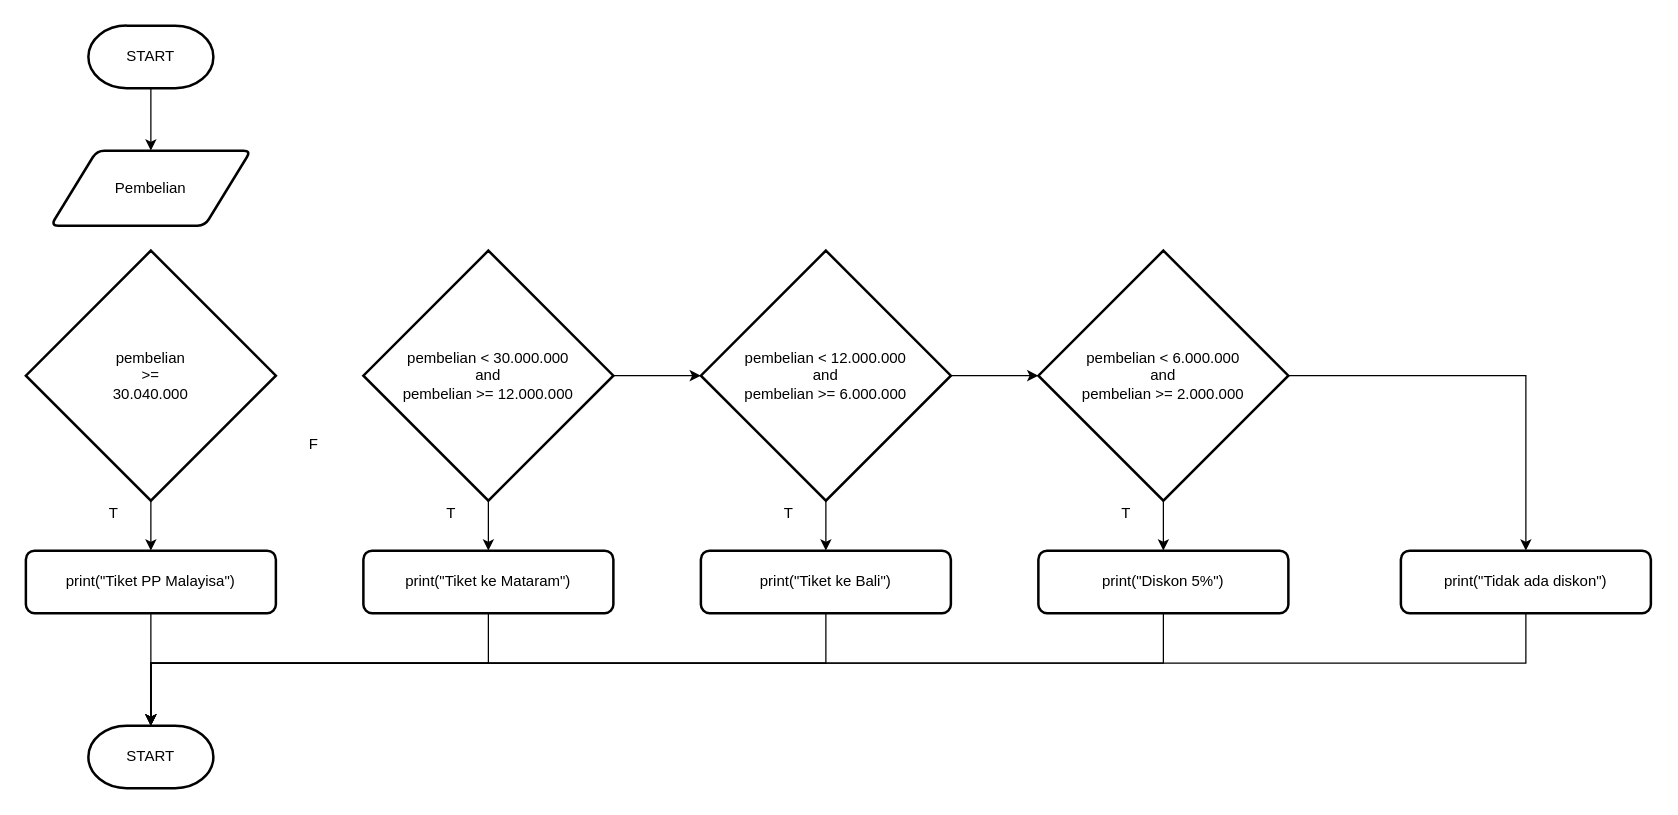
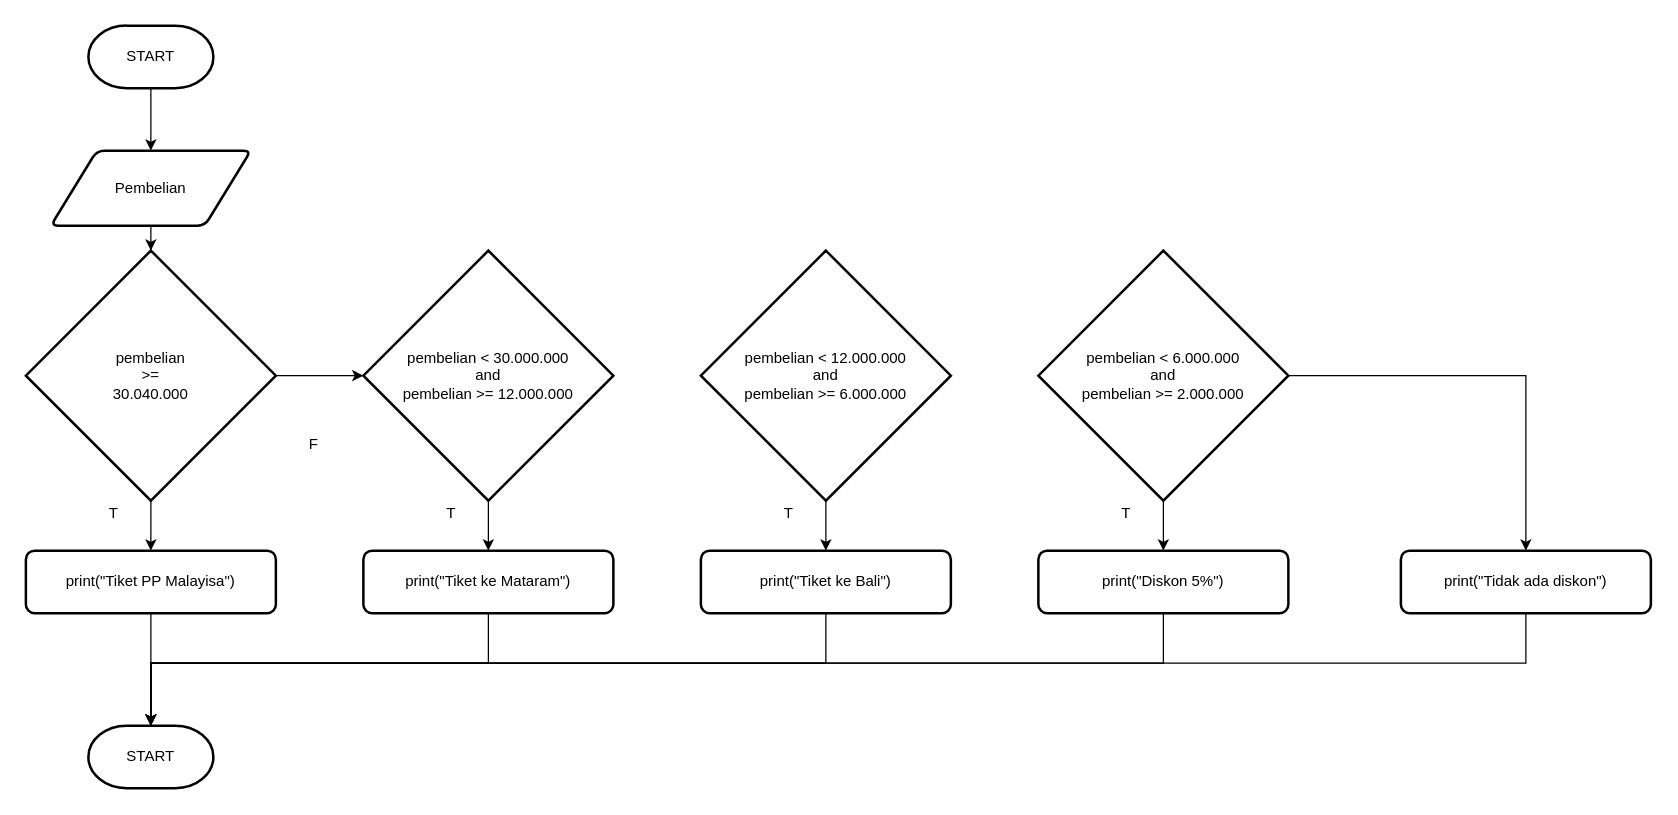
none -> (151, 243)
none -> (315, 376)
(652, 376) -> none
(990, 376) -> none
